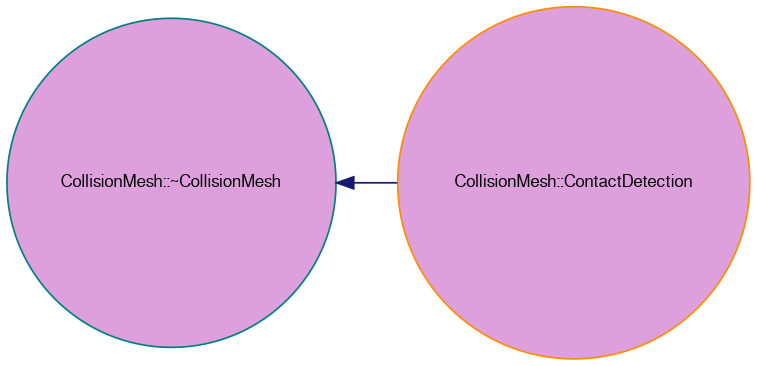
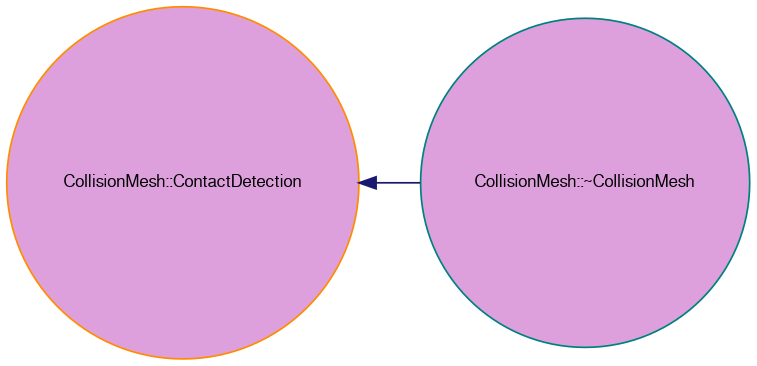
(376, 183) -> (398, 183)
